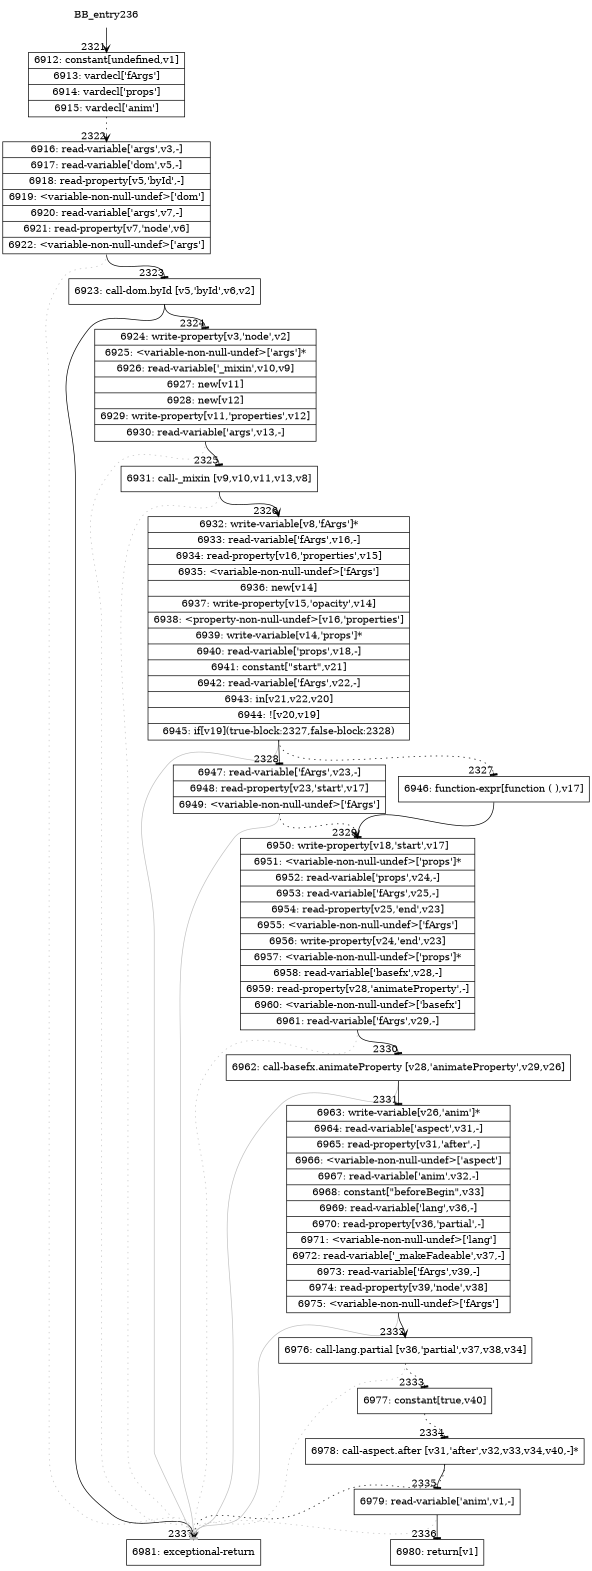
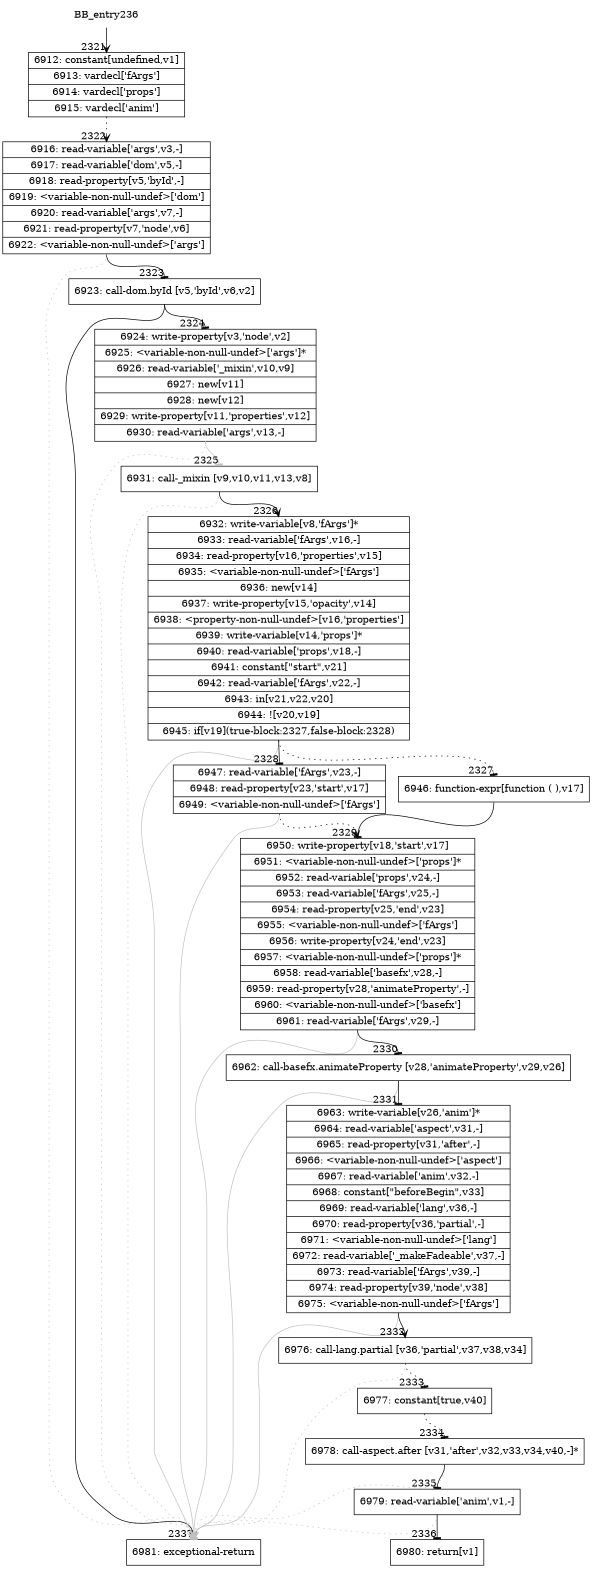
(211, 453) -> (211, 453)
(207, 1214) -> (207, 1214)
(322, 1502) -> (322, 1502)
